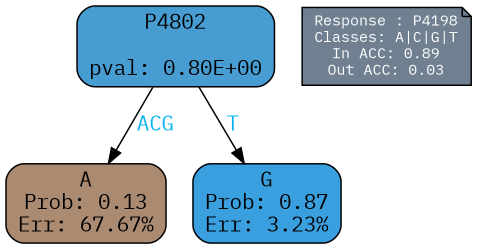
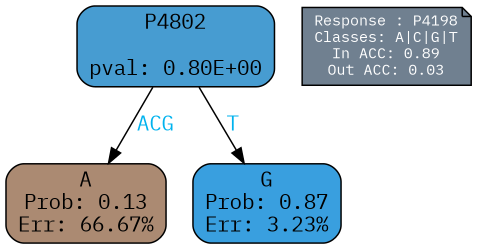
(86, 203) -> (86, 203)
